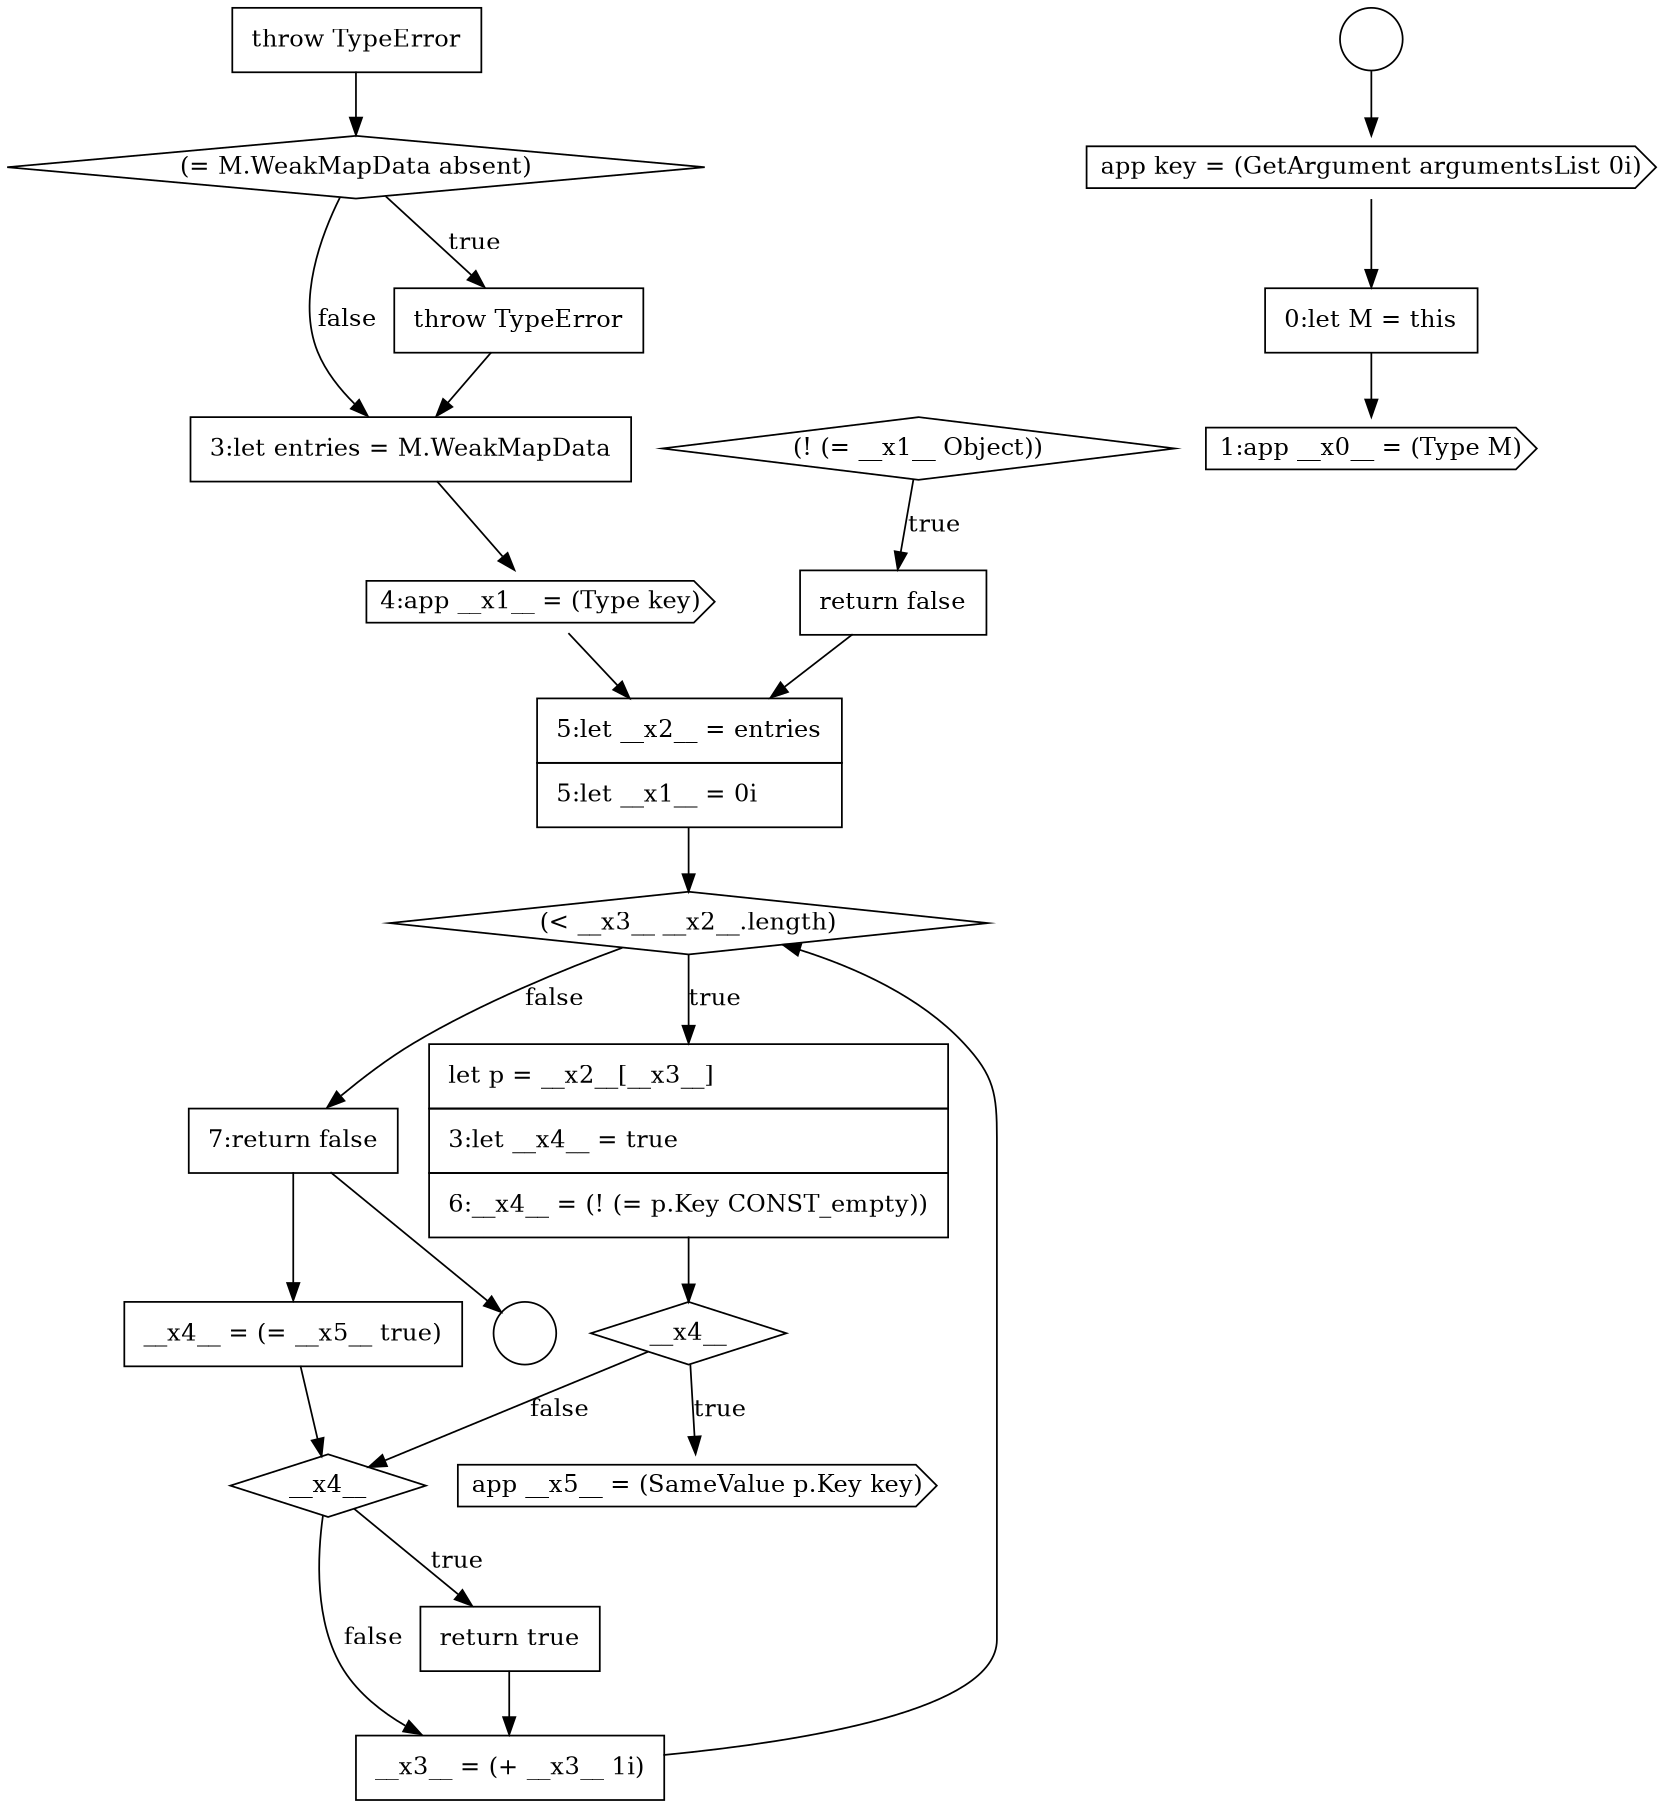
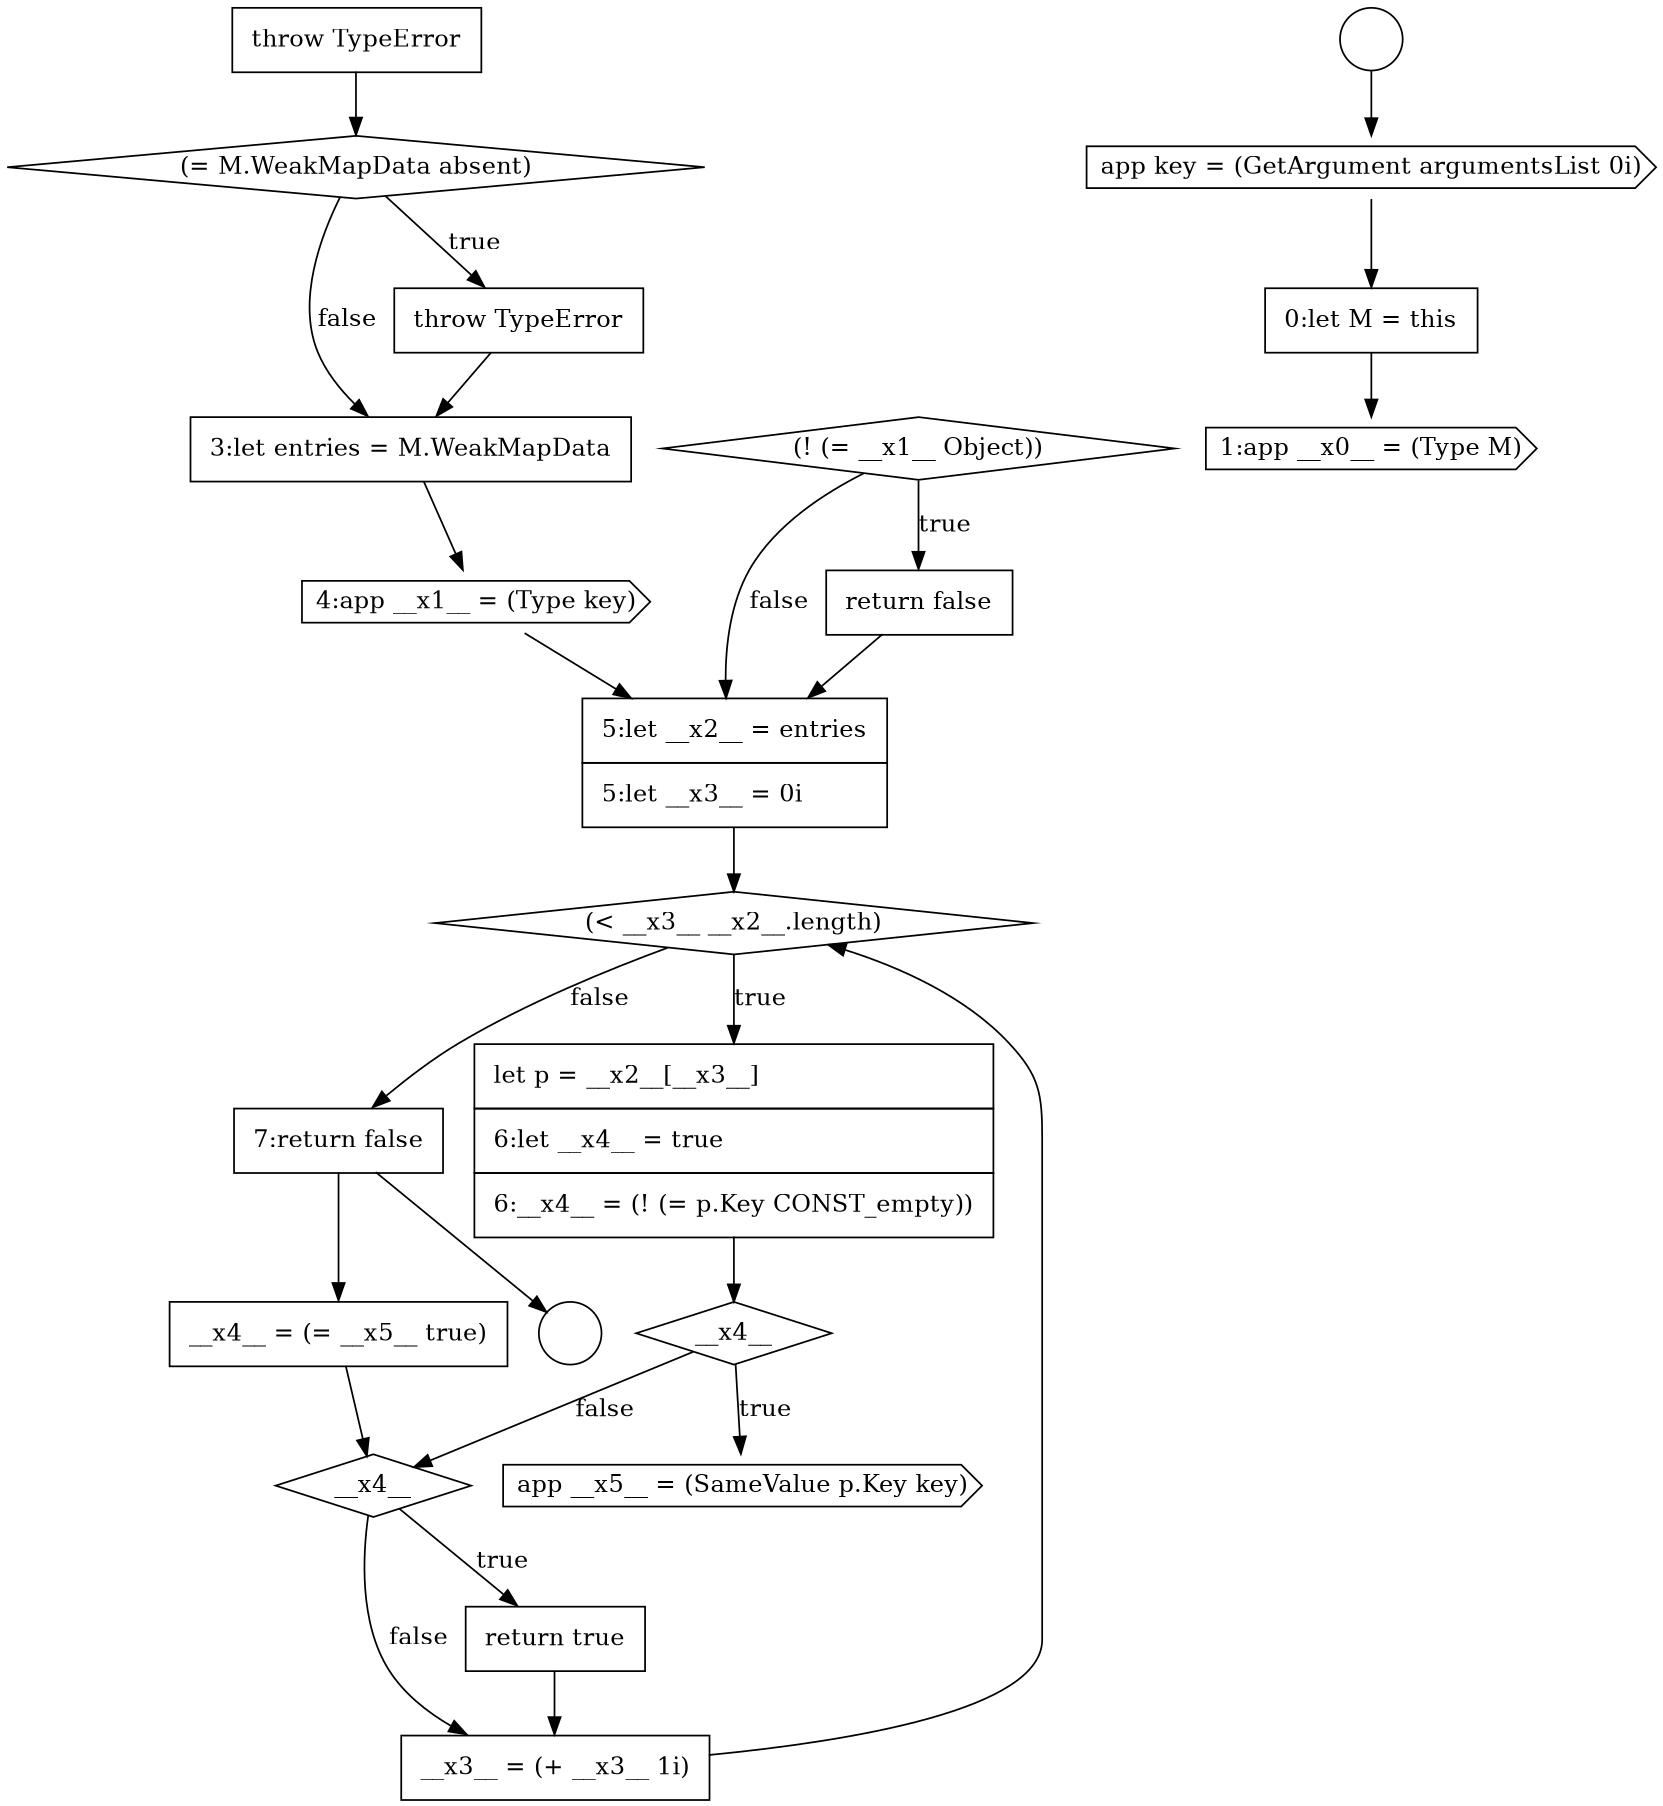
none -> (760, 554)
(657, 794) -> (703, 794)
(564, 1140) -> (609, 1140)
